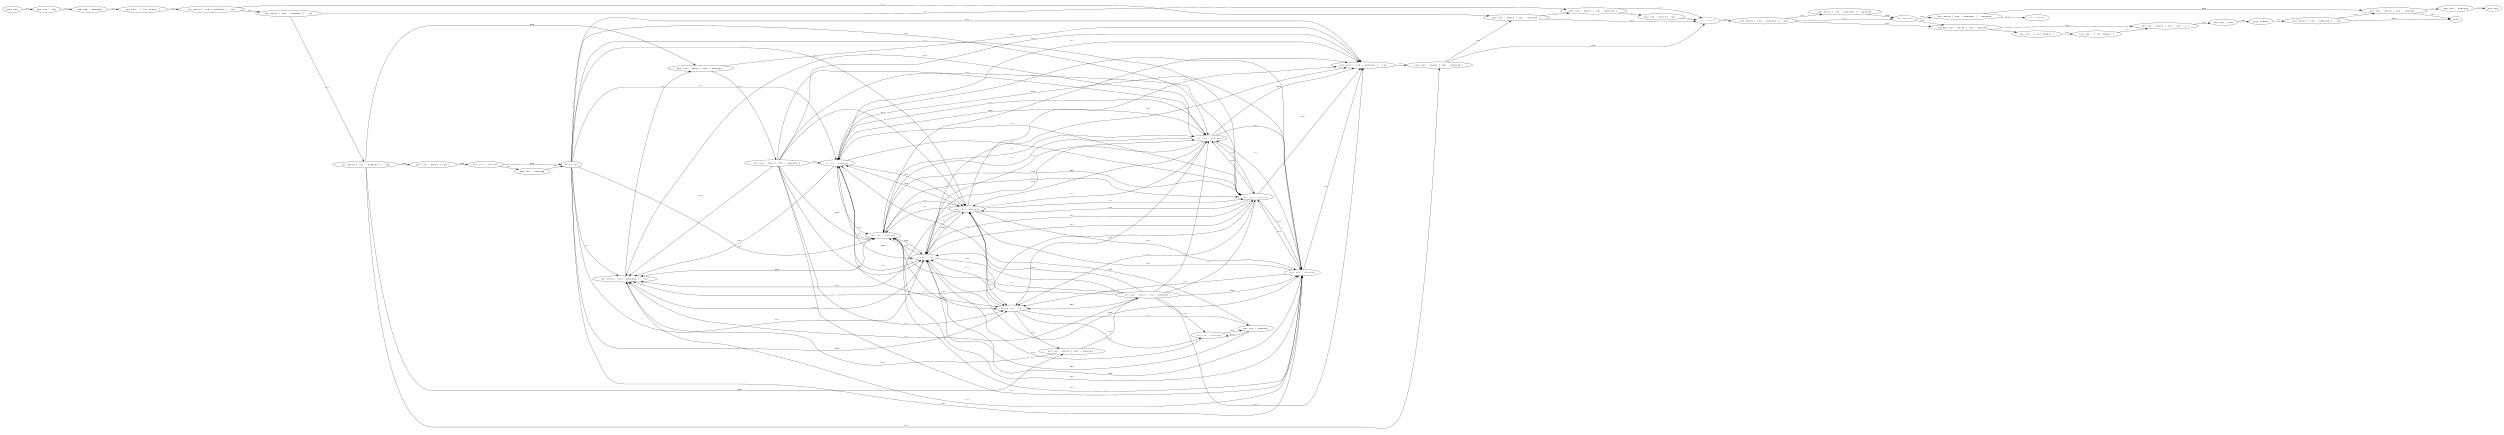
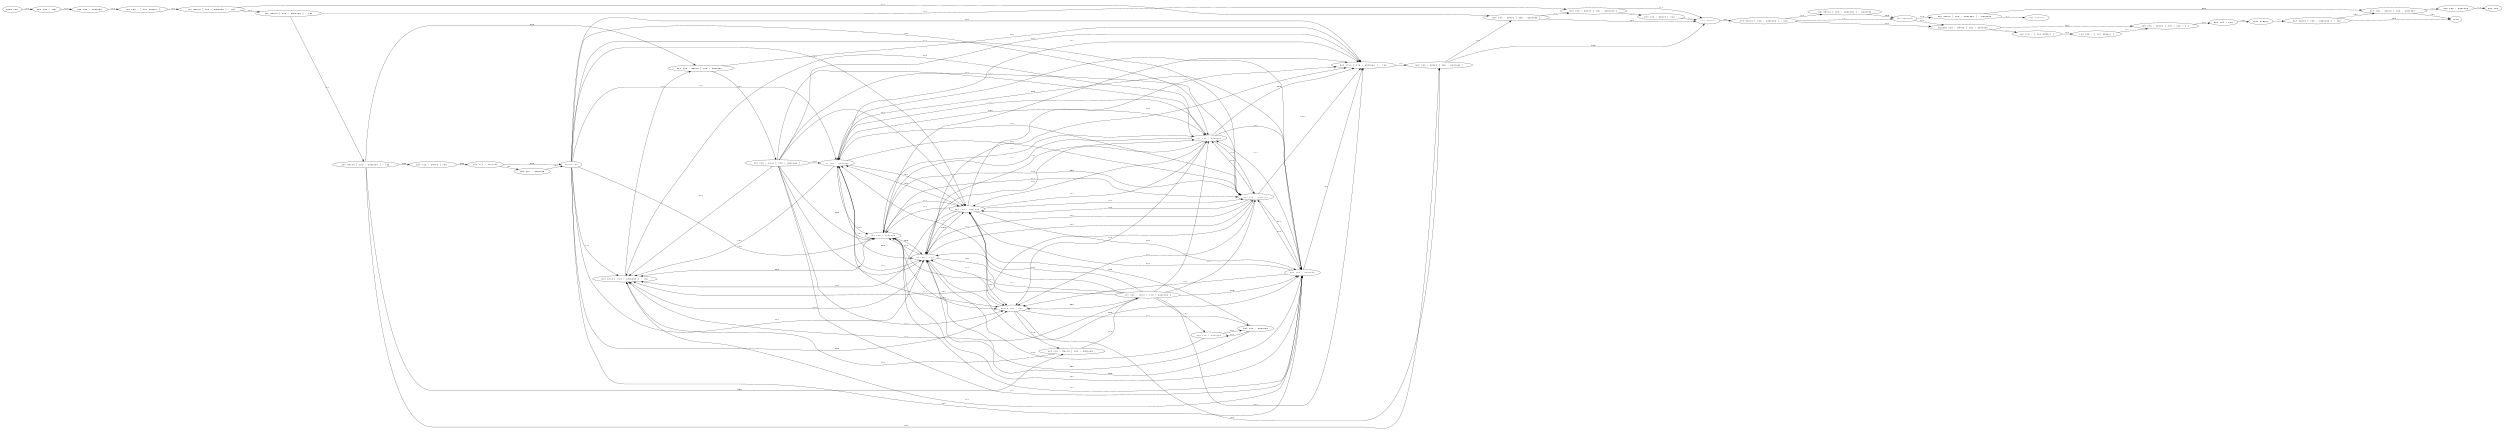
(1104, 333) -> (1360, 420)
